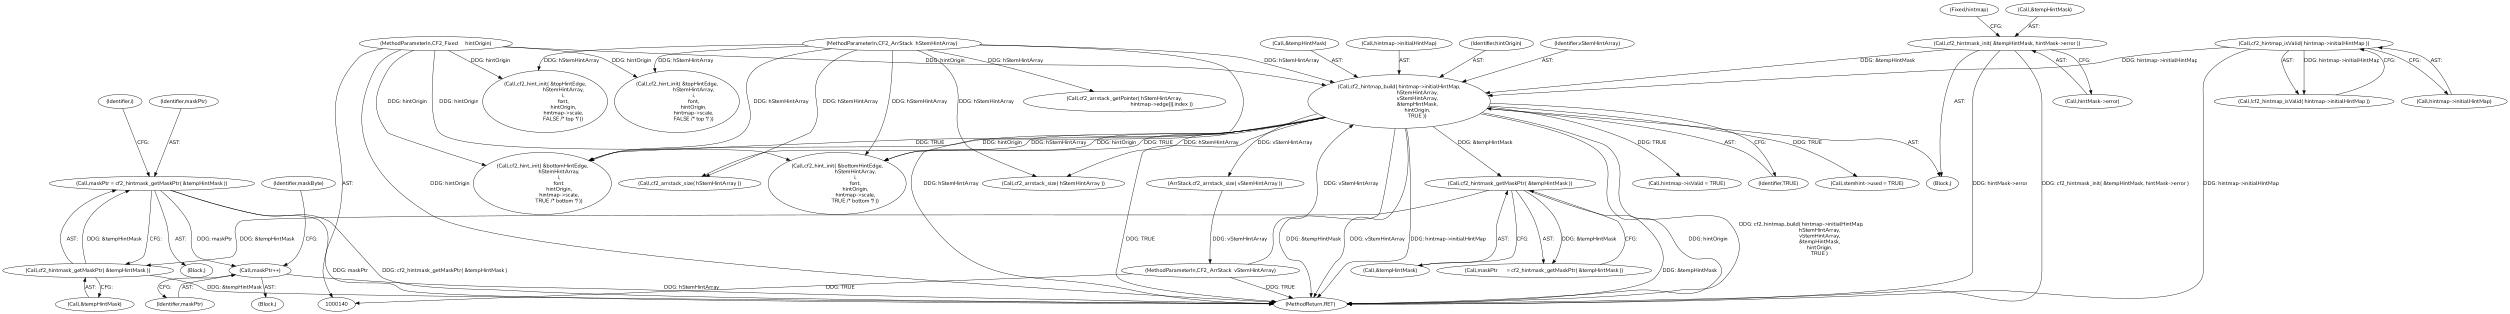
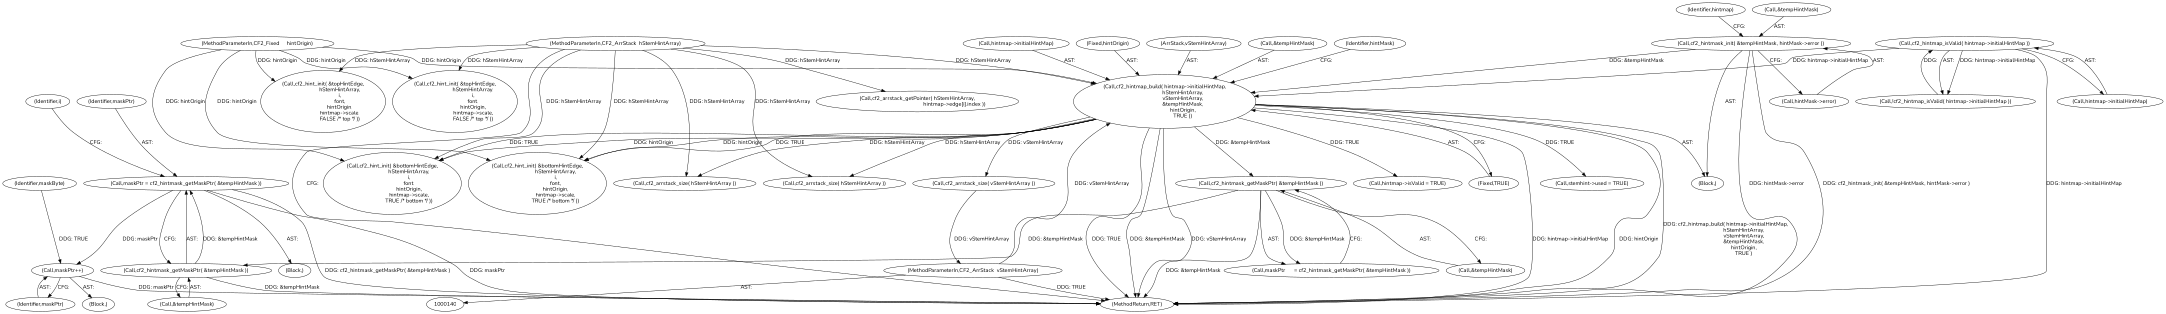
(1969, 10) -> (1711, 10)
none -> (1370, 44)
(1496, 44) -> (1108, 44)
(1587, 44) -> (1194, 44)
(2390, 60) -> (1931, 60)
(341, 161) -> none
(951, 183) -> (313, 183)
(1225, 183) -> (984, 183)
(1778, 183) -> (1494, 183)
(312, 239) -> (74, 239)
(745, 265) -> none
(692, 287) -> (156, 287)
(840, 287) -> (747, 287)
